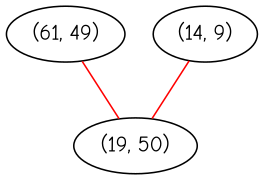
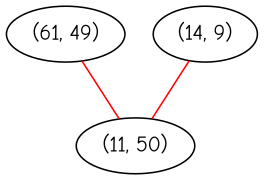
(136, 146) -> (136, 146)
